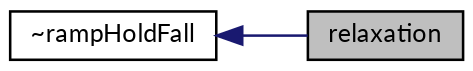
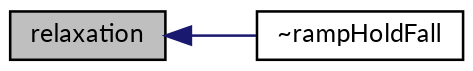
(275, 36) -> (224, 36)
